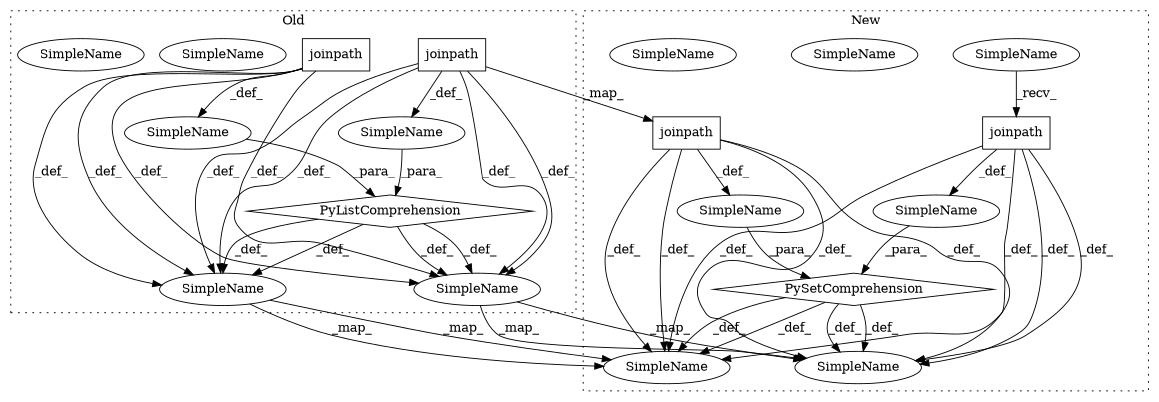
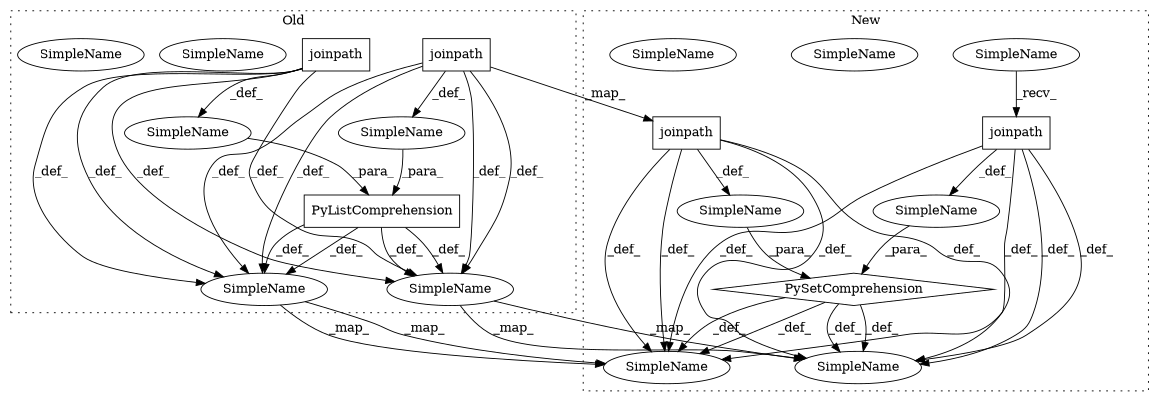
(390, 211) -> (382, 211)
